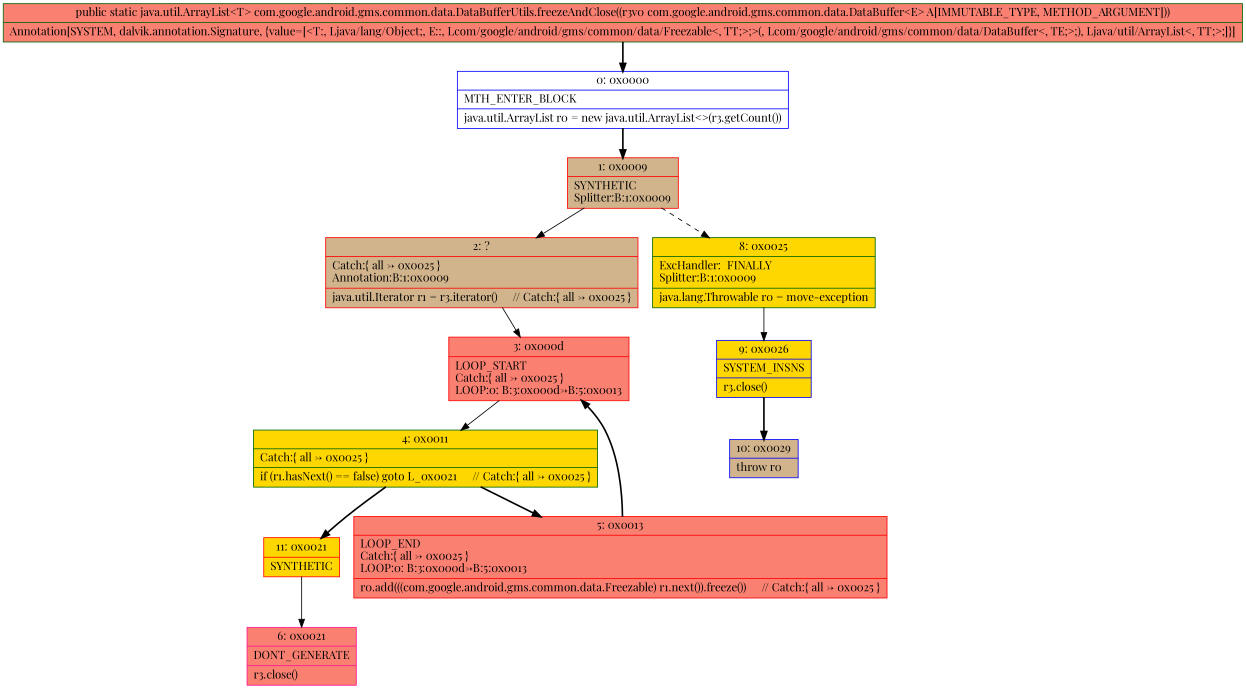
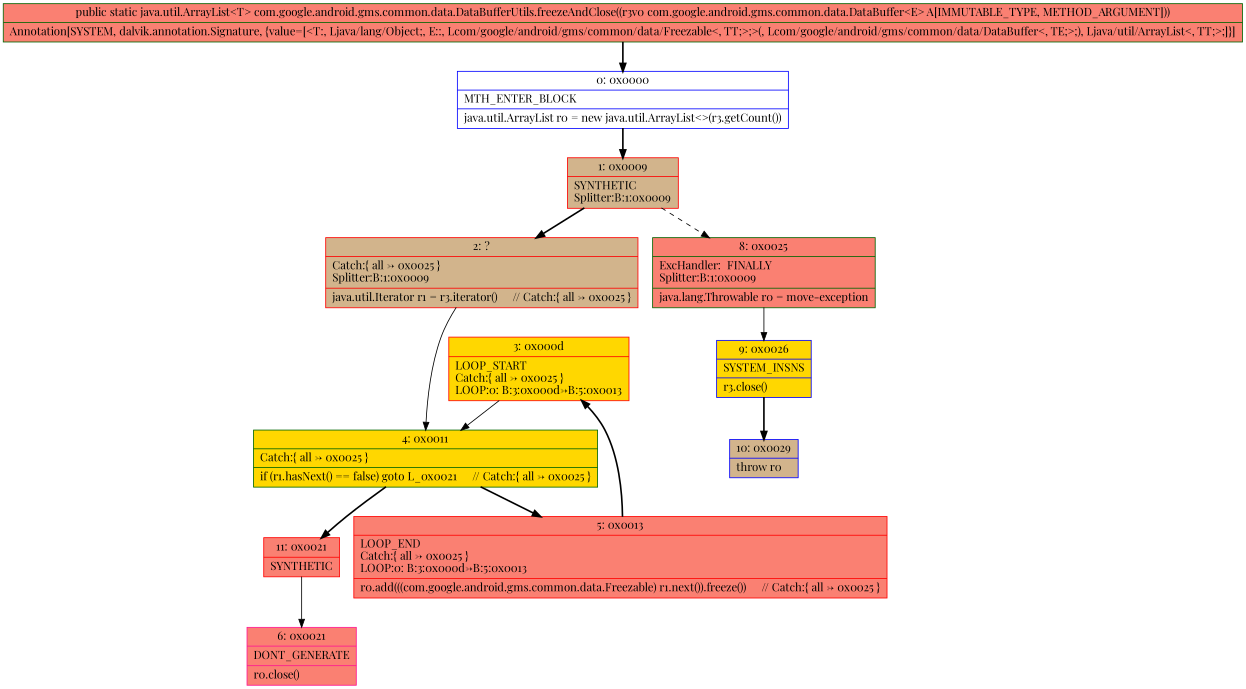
(564, 221) -> (564, 221)
(764, 273) -> (764, 273)
(391, 278) -> (381, 278)
(509, 319) -> (434, 363)
(539, 369) -> (539, 369)
(302, 557) -> (302, 557)
(276, 675) -> (277, 675)
